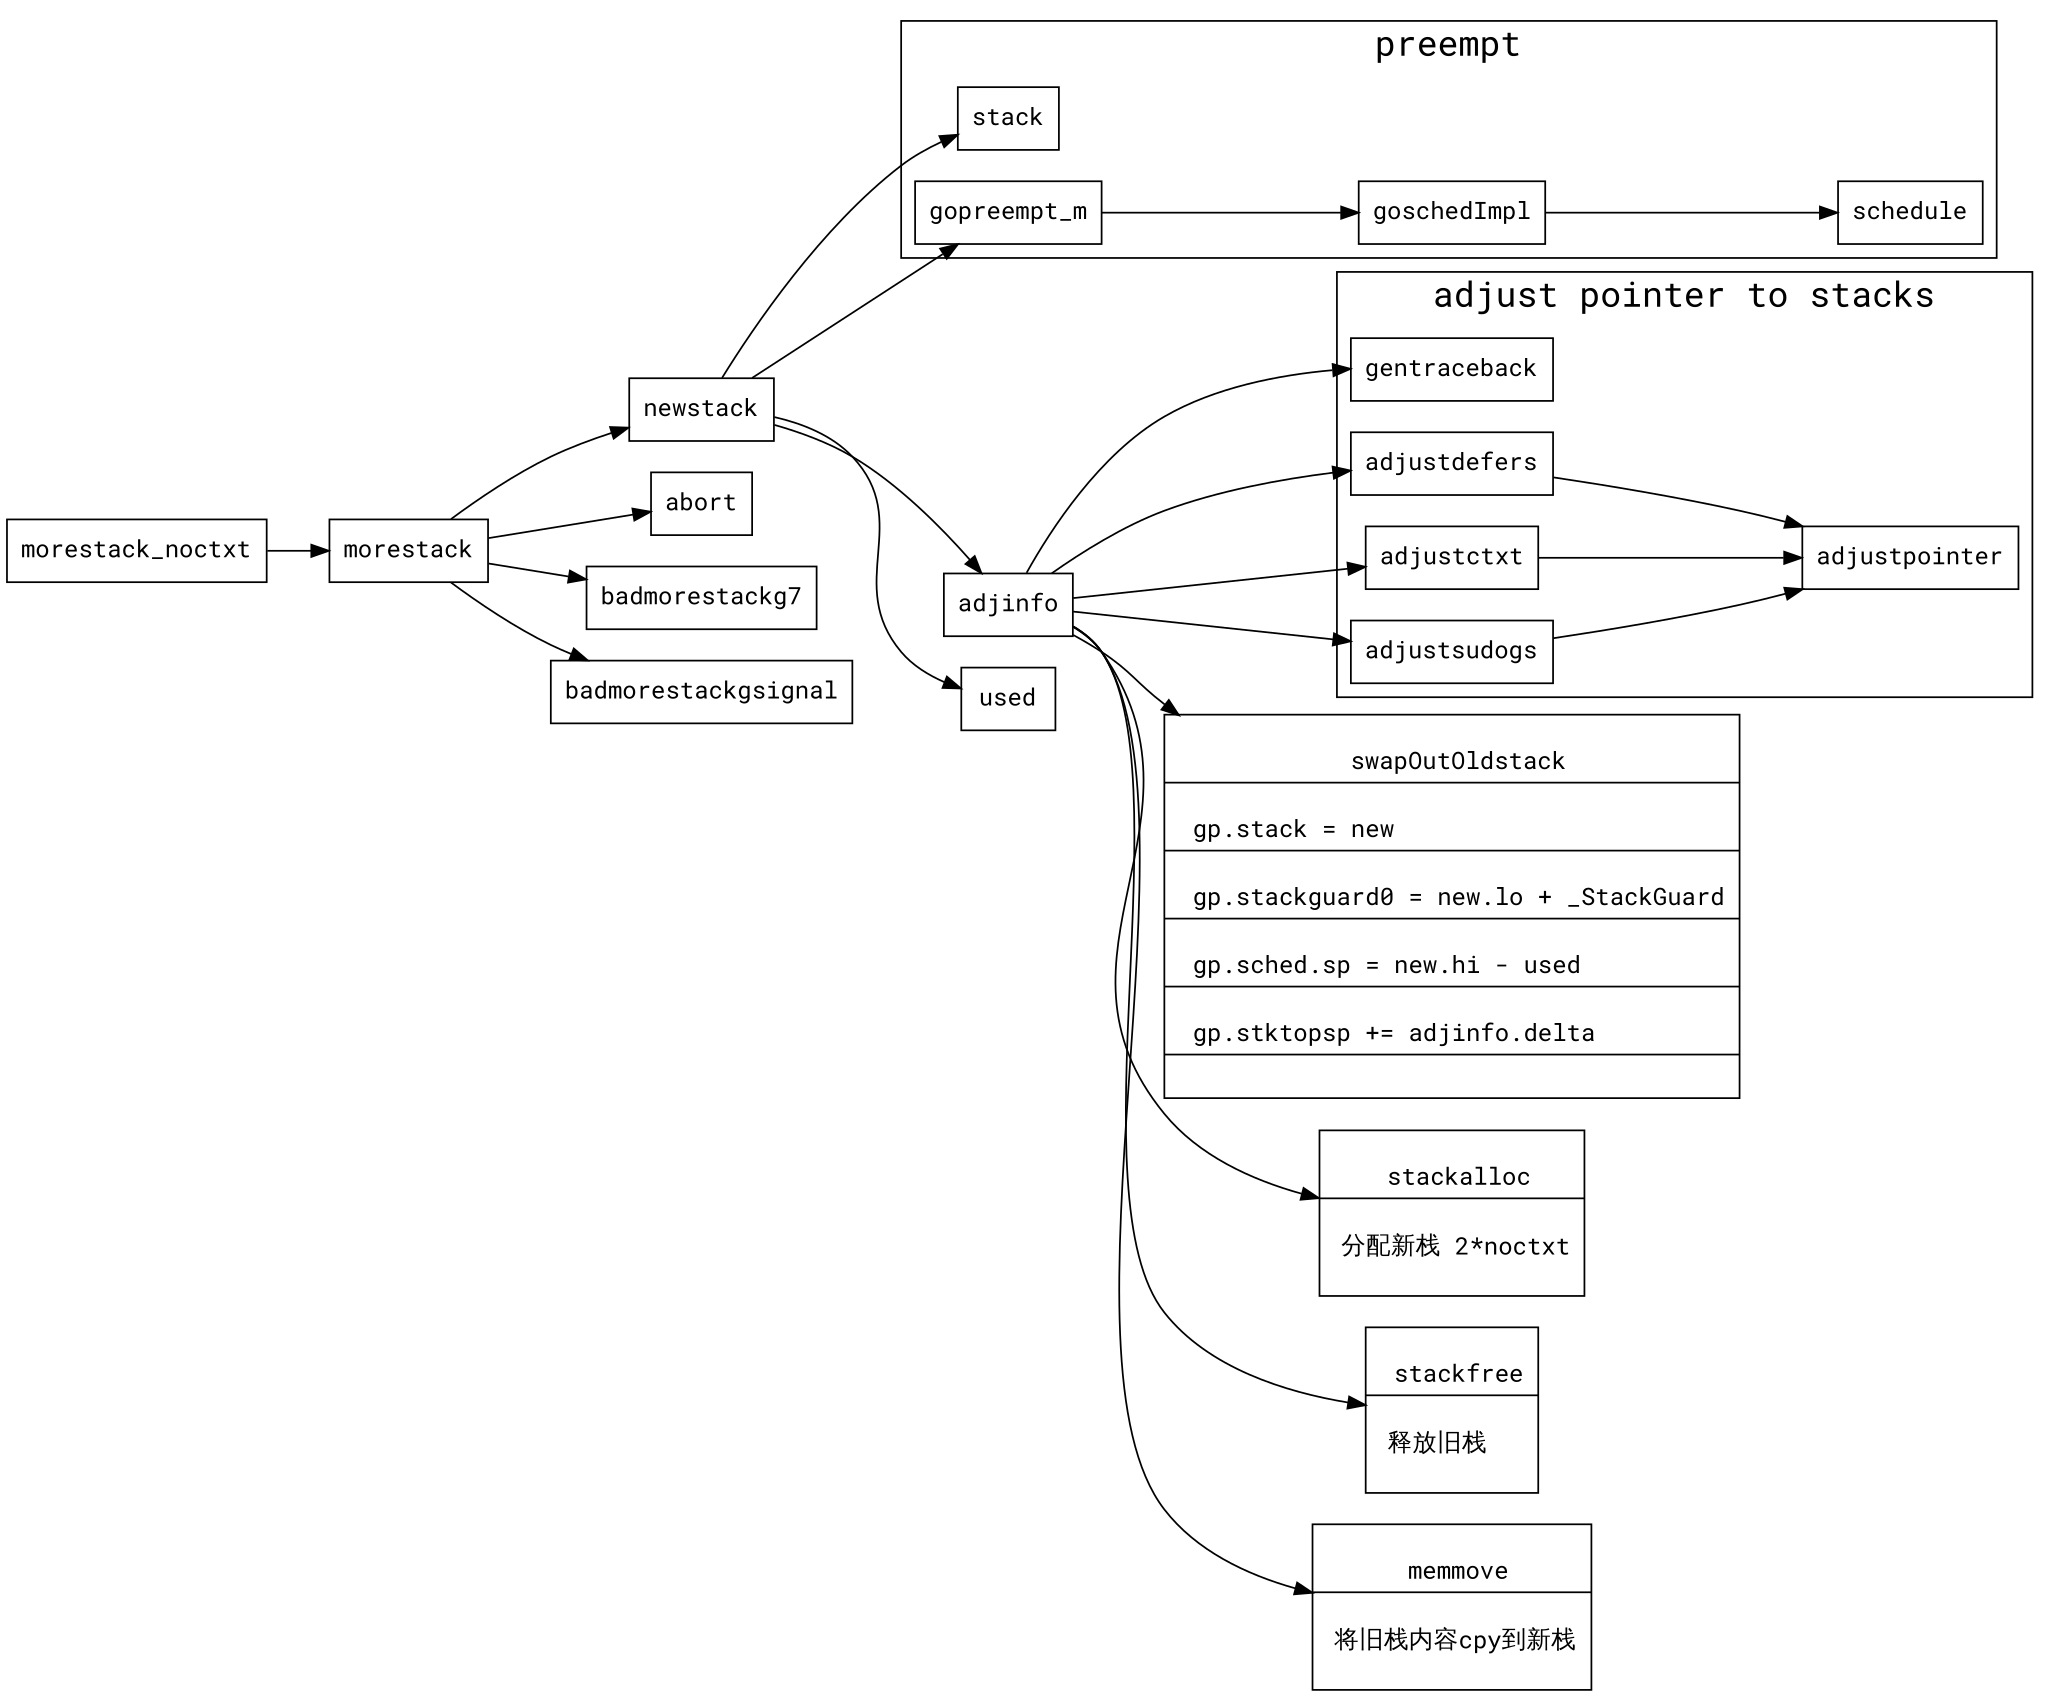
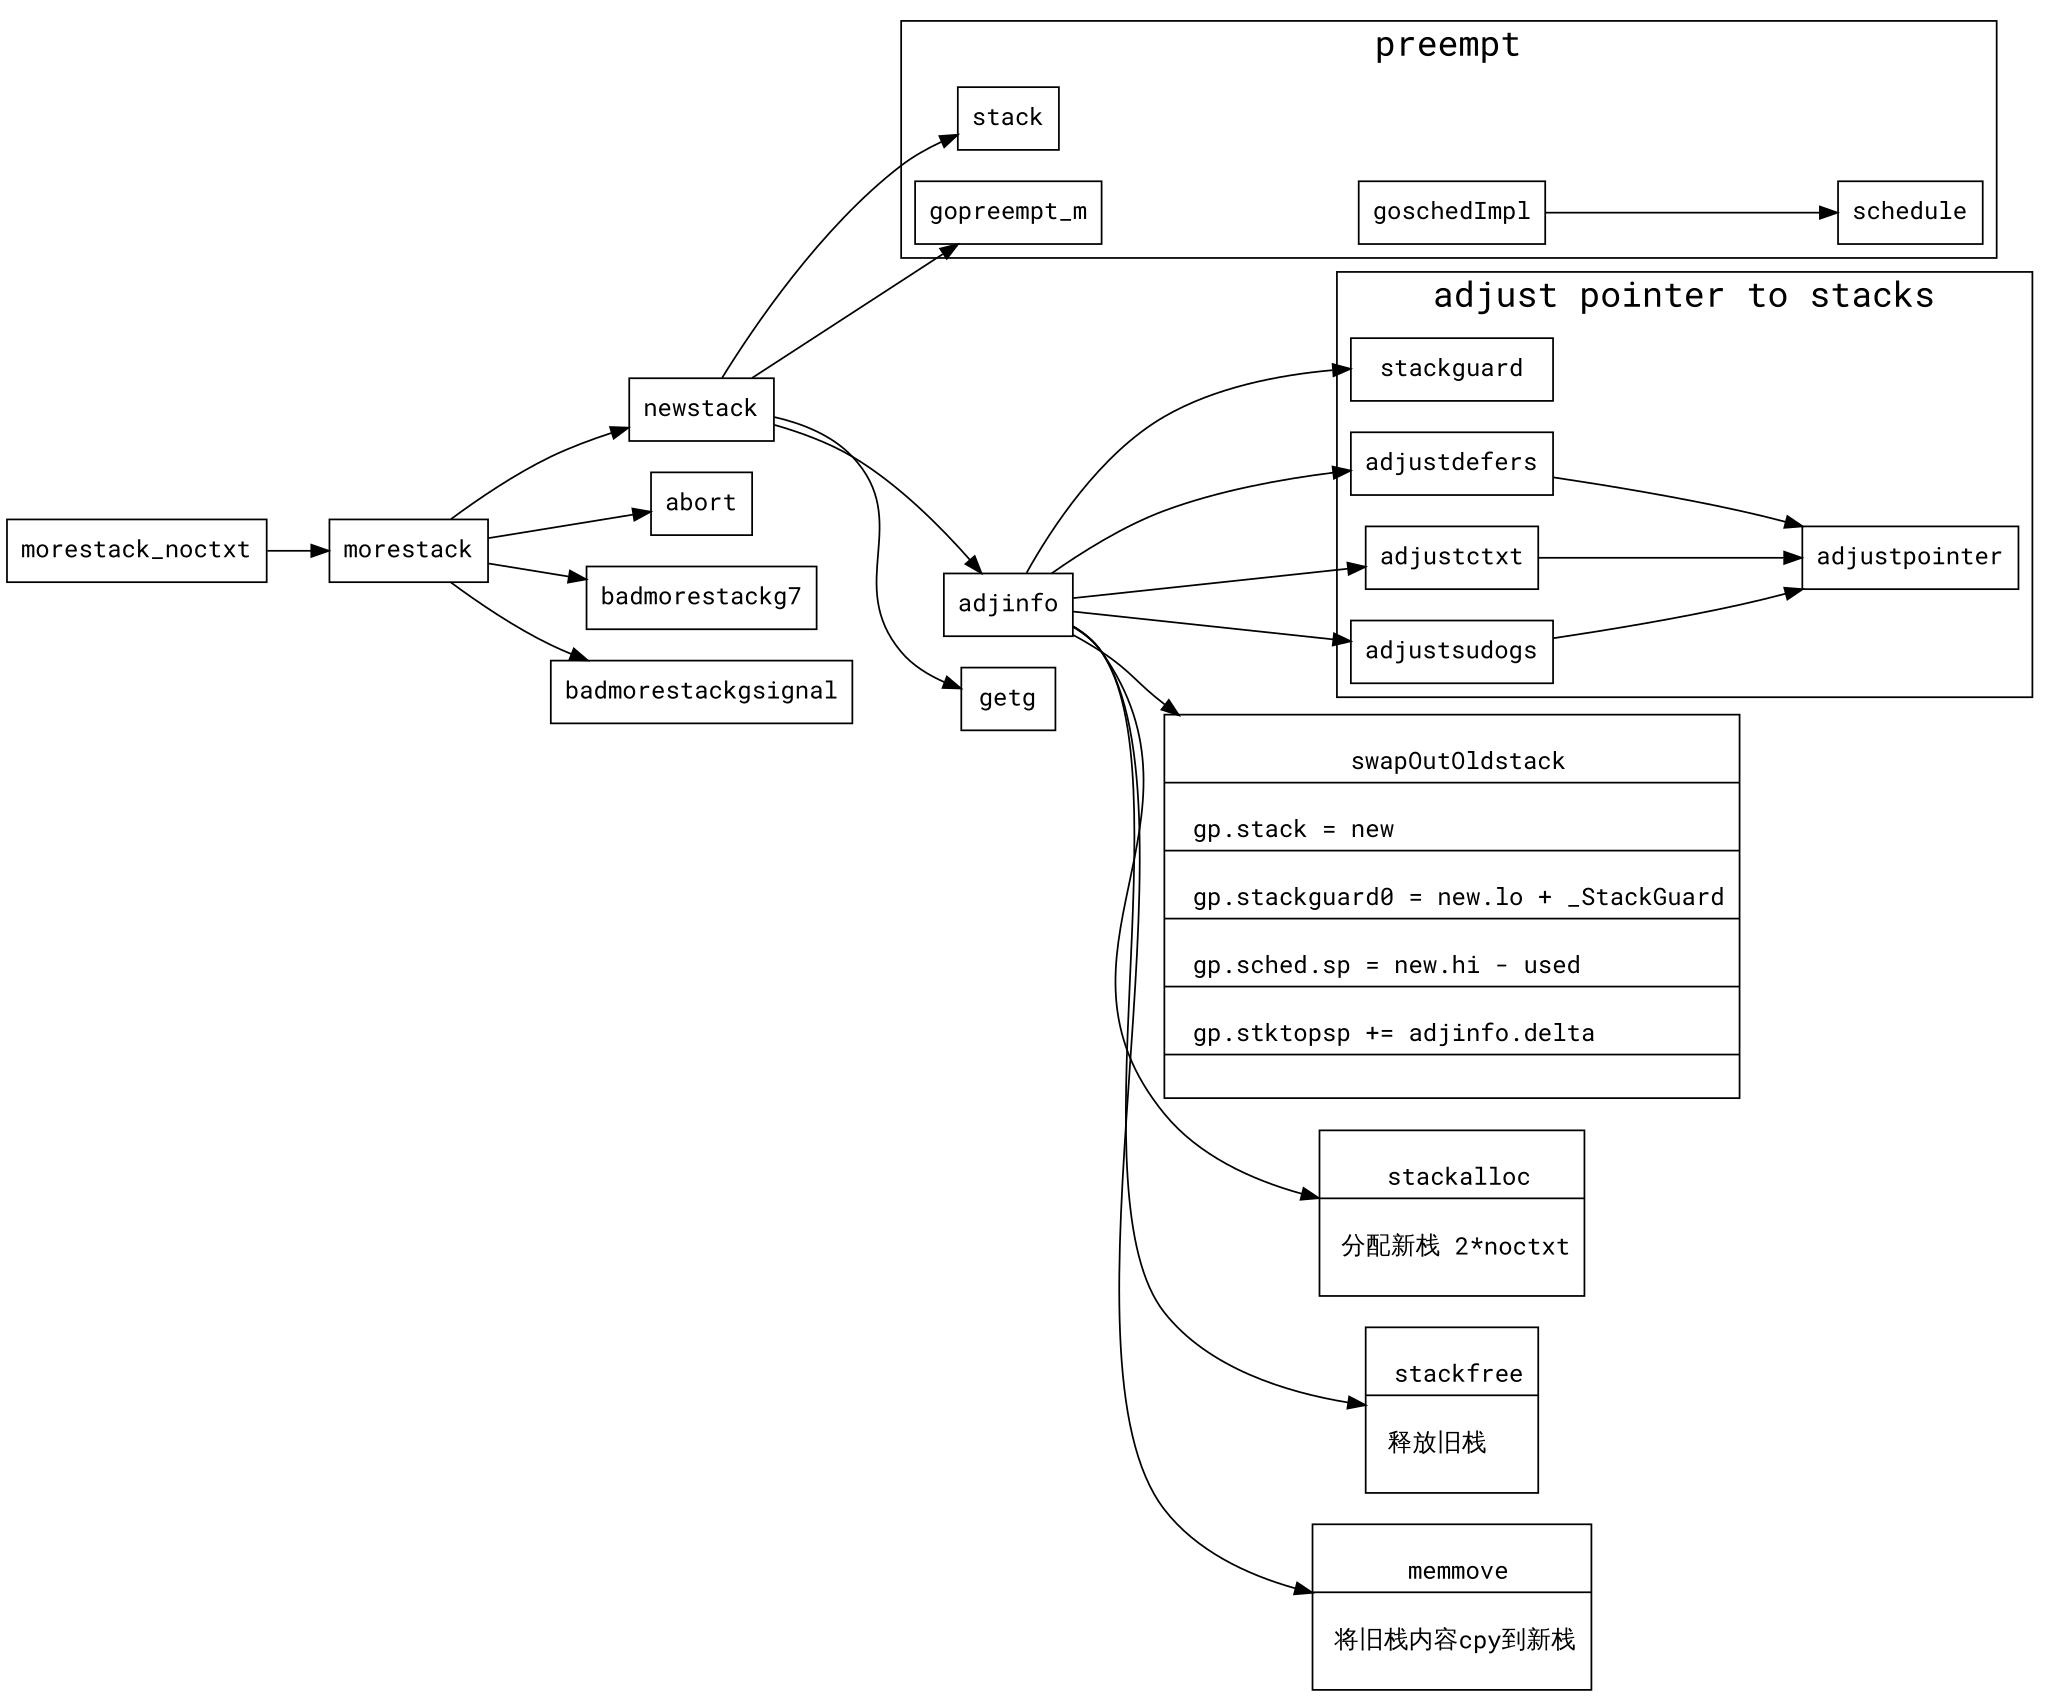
(1221, 213) -> none
(1452, 370) -> (1452, 370)
(1008, 699) -> (1008, 699)
